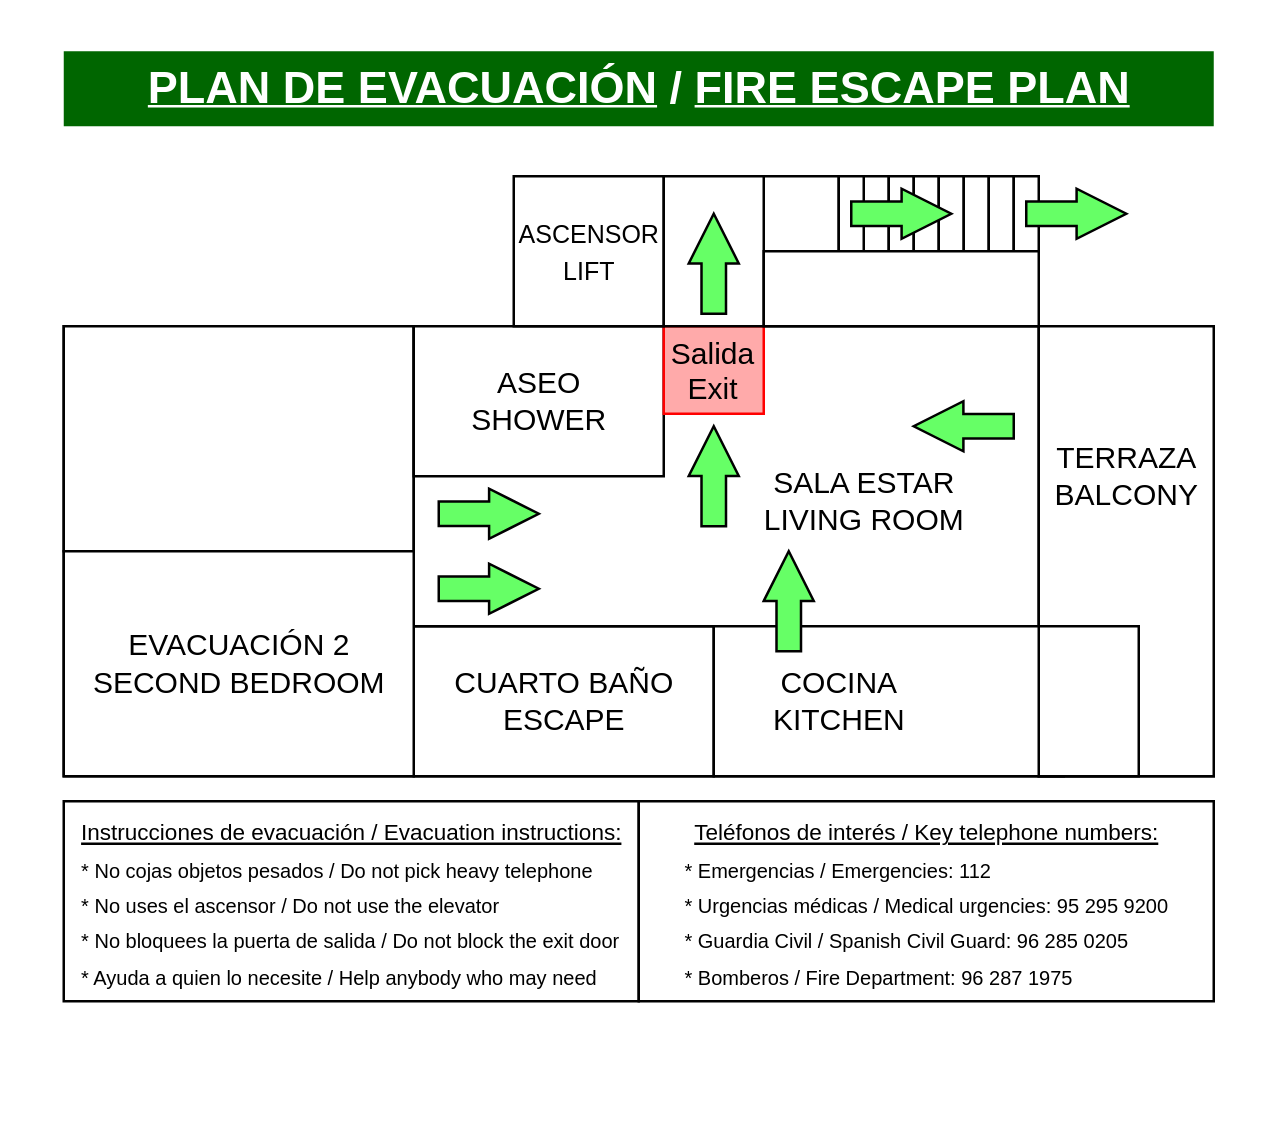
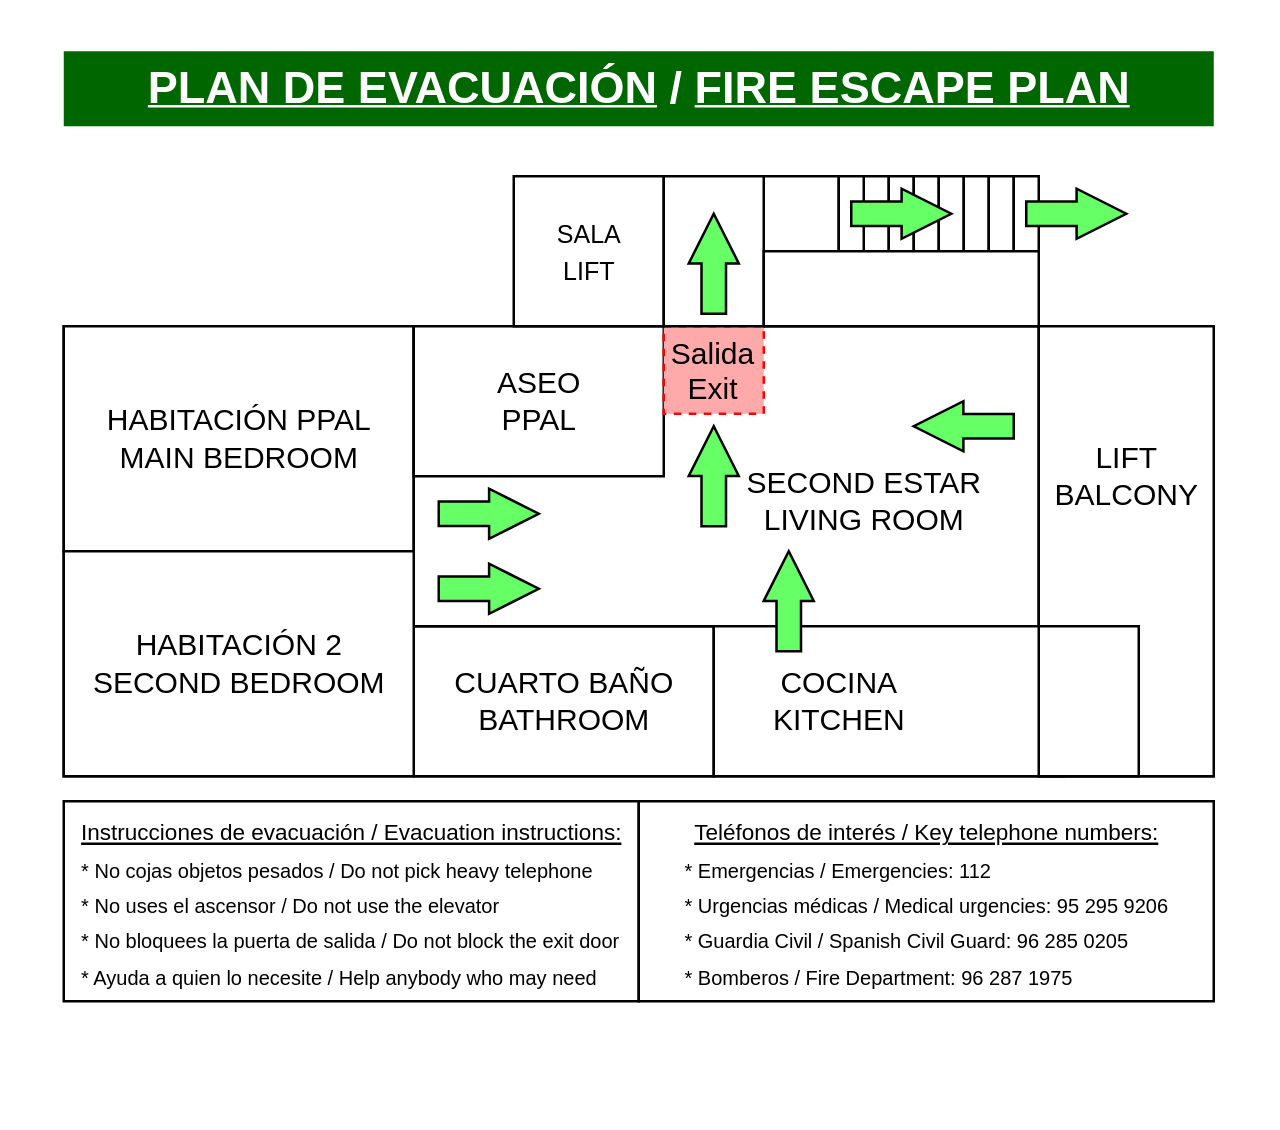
(590, 251) -> (590, 251)
(714, 370) -> (714, 370)
(540, 401) -> (540, 401)
none -> (239, 439)
(1128, 476) -> (1128, 476)
(865, 501) -> (865, 501)
(240, 664) -> (240, 664)
(565, 701) -> (565, 701)
(928, 939) -> (928, 939)
